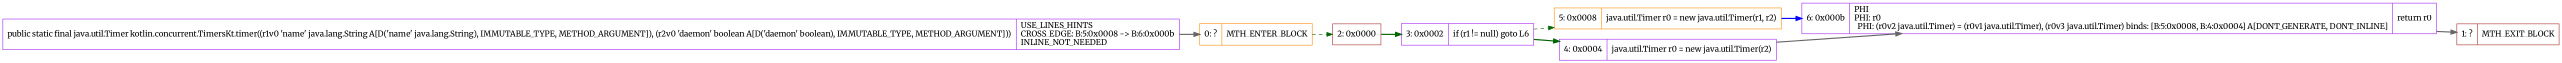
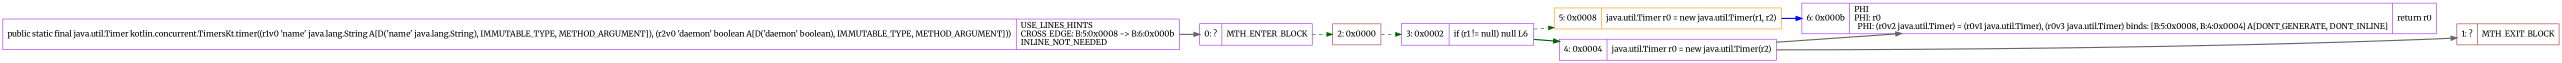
(2444, 32) -> (2114, 47)
(1256, 34) -> (1256, 34)
(1388, 34) -> (1388, 34)
(1491, 34) -> (1491, 34)
